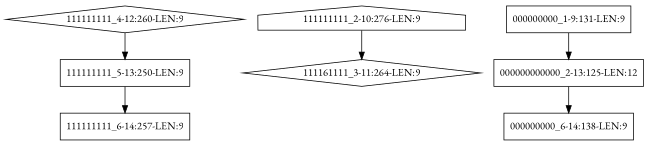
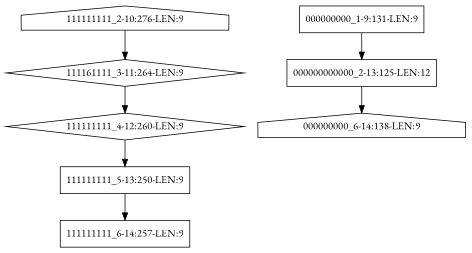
none -> (125, 96)
(569, 127) -> (362, 127)
